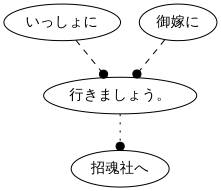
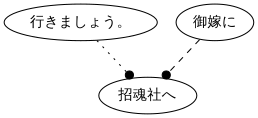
(62, 22) -> none
(152, 55) -> (184, 56)
